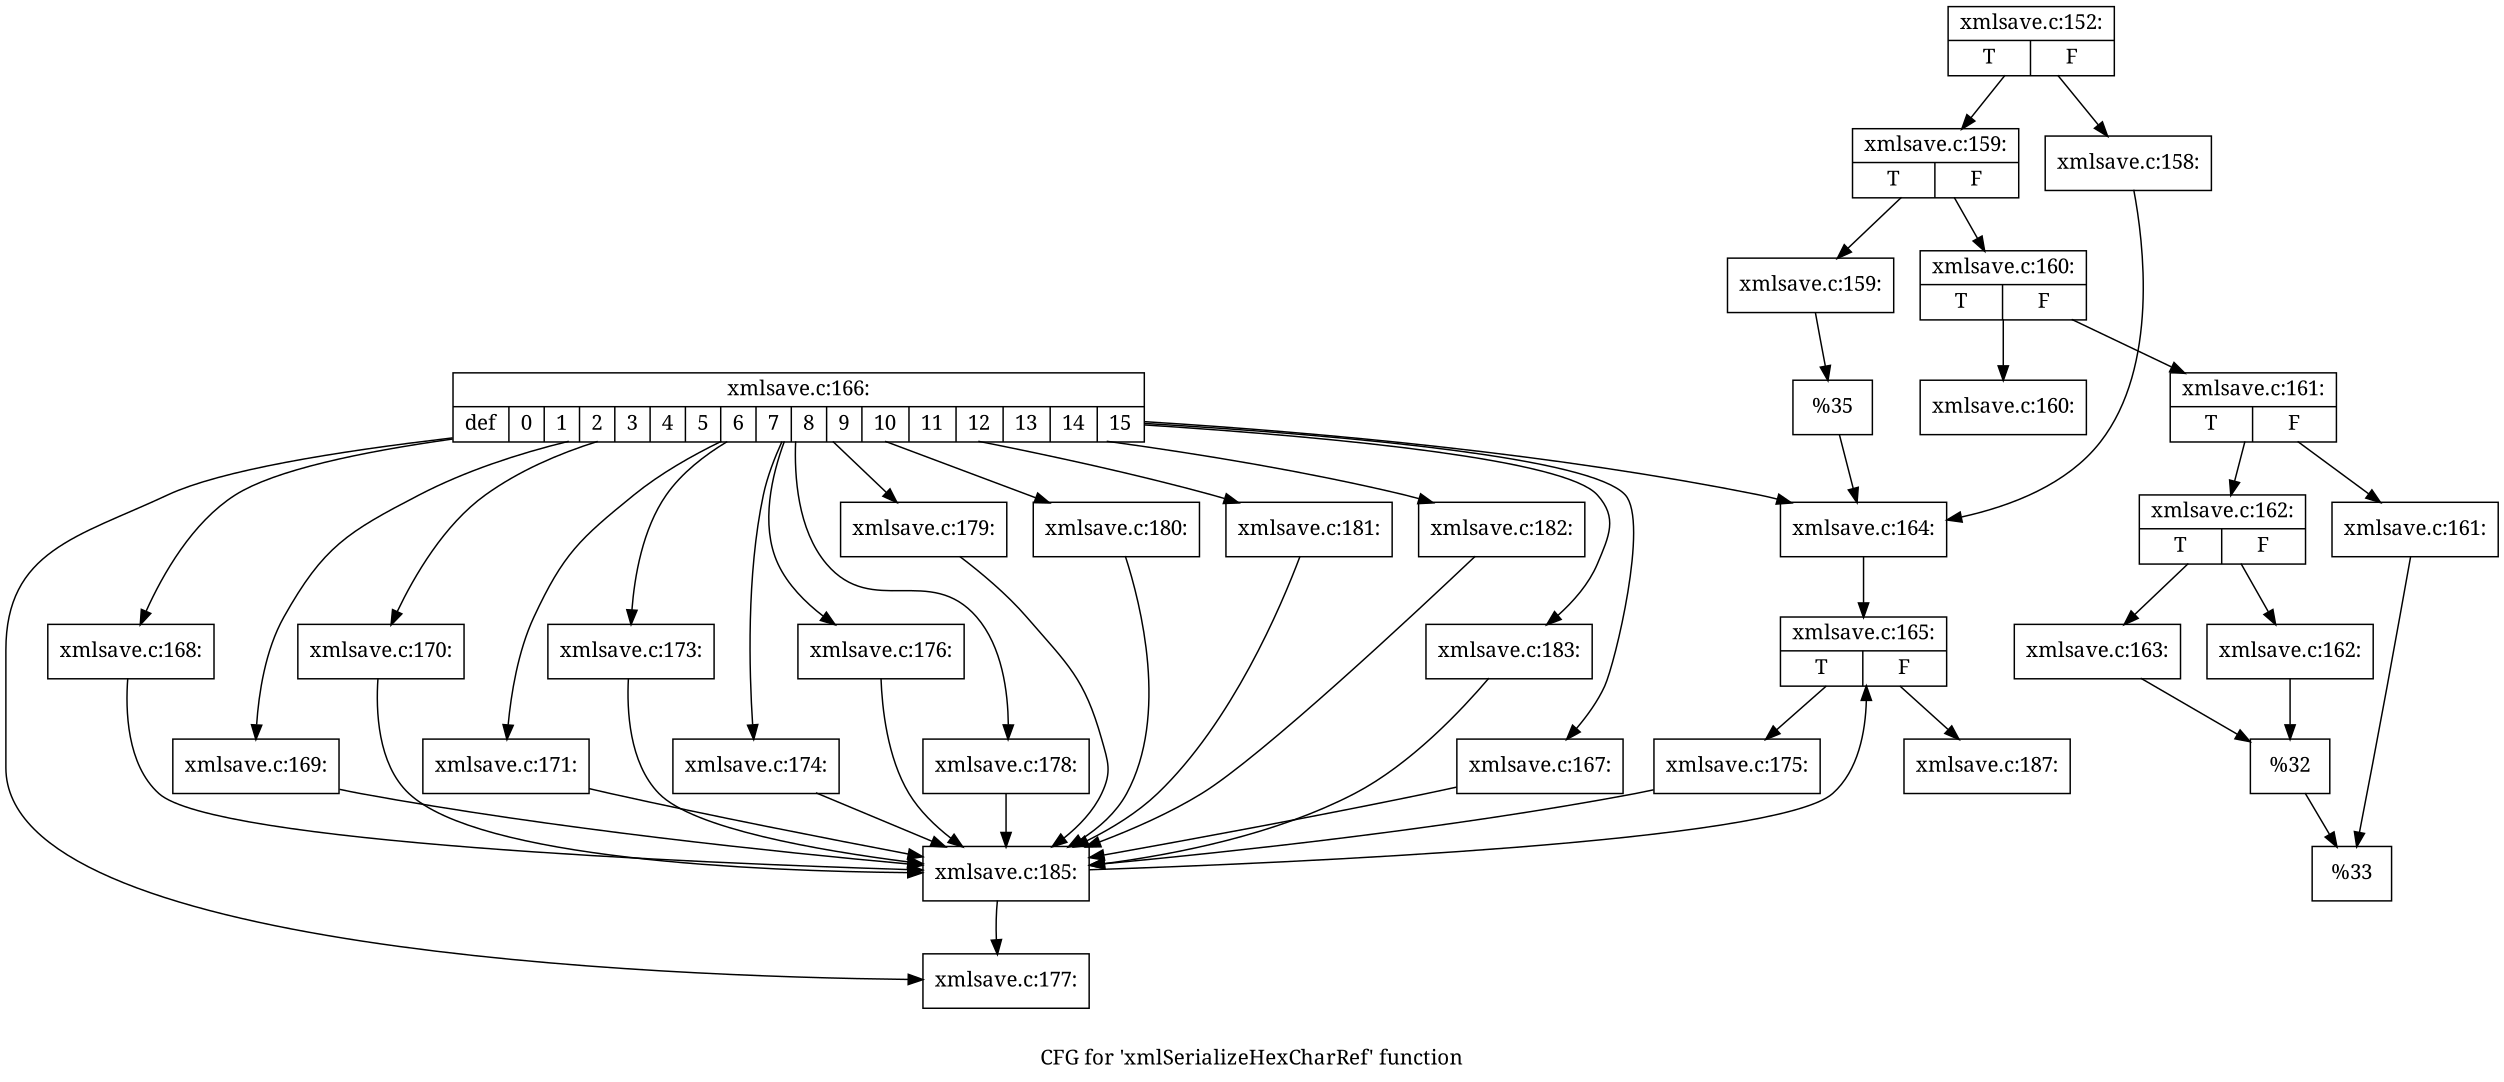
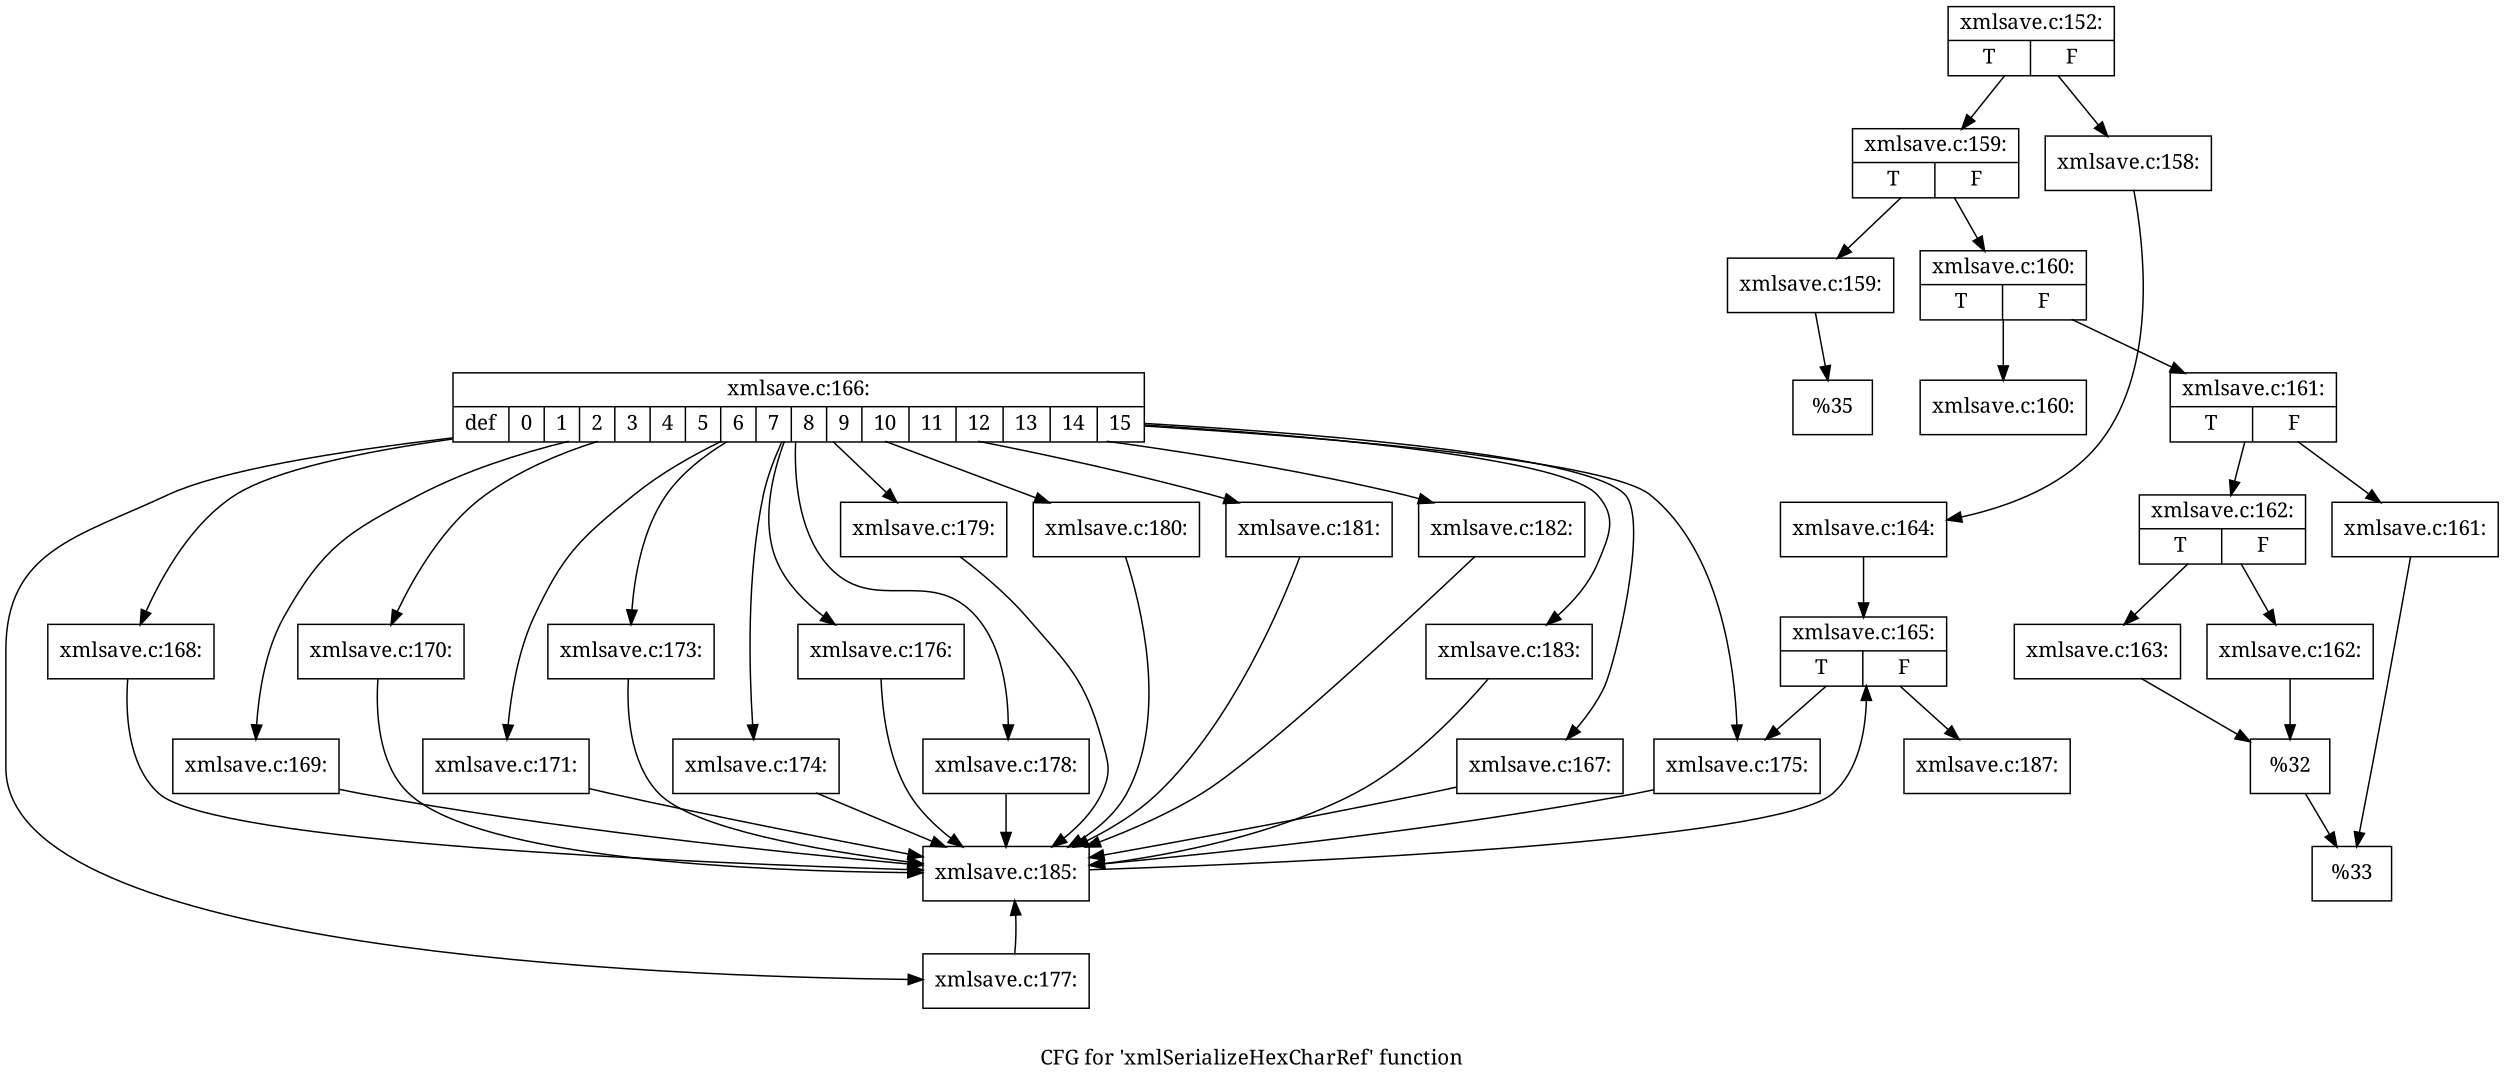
(1846, 461) -> none
(1589, 466) -> (1637, 488)
(996, 920) -> (1016, 935)
